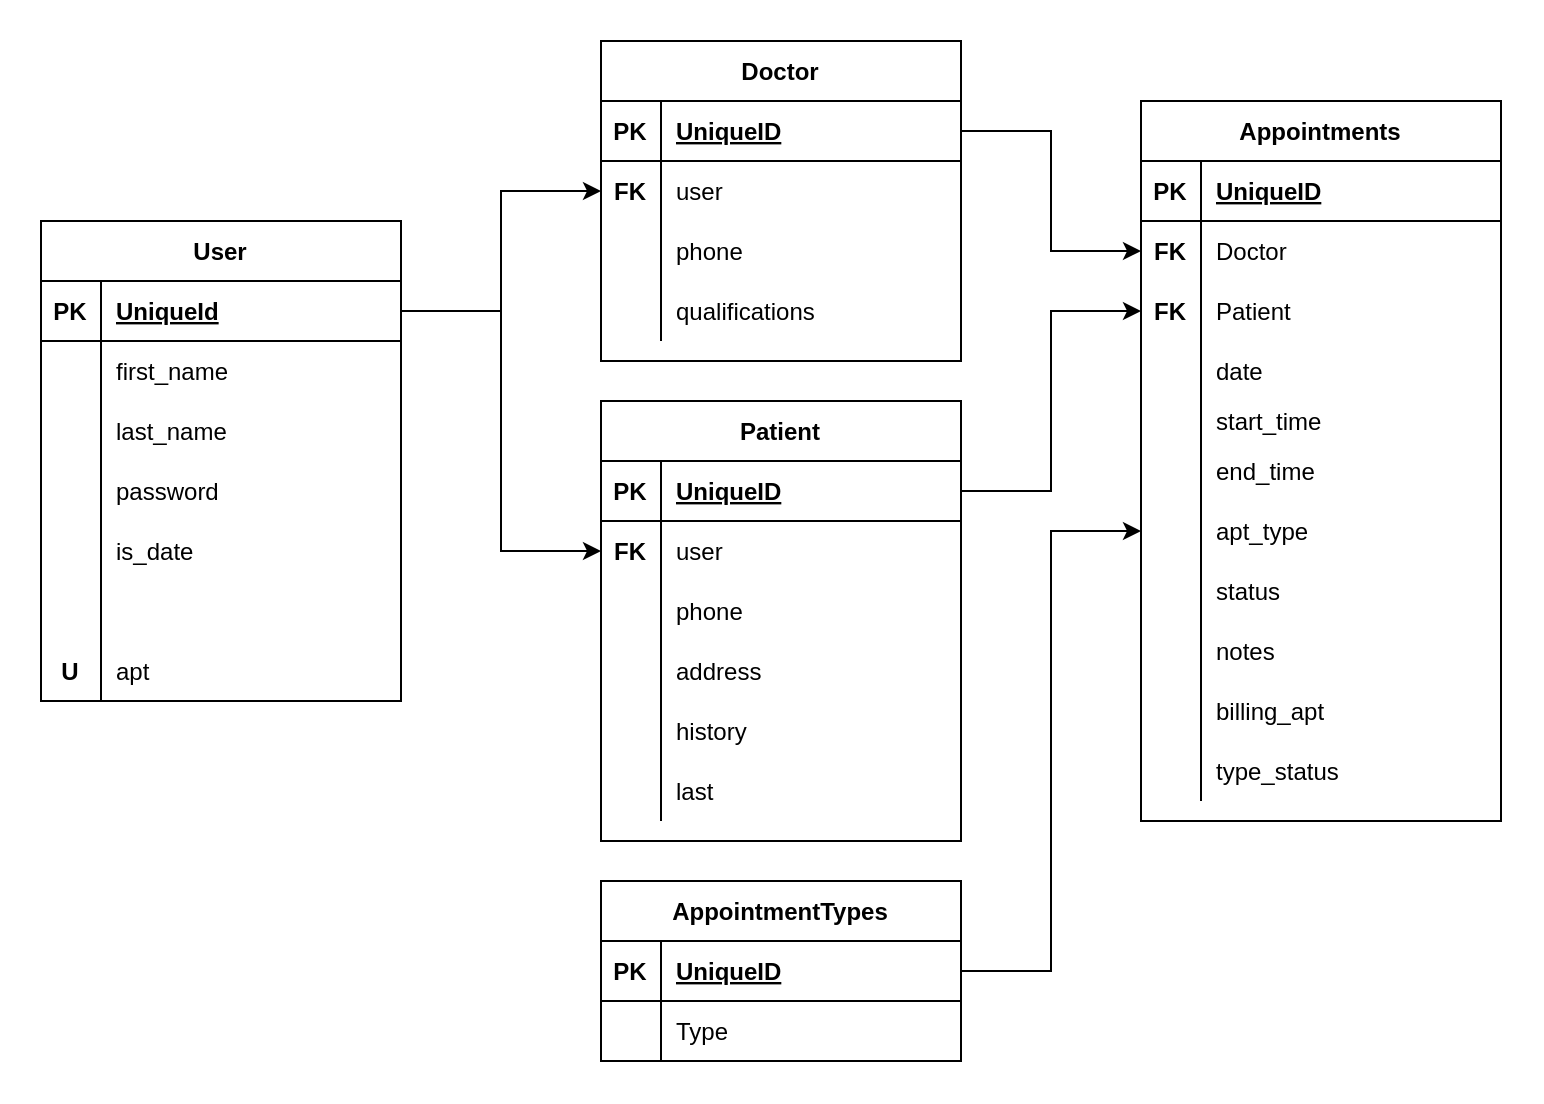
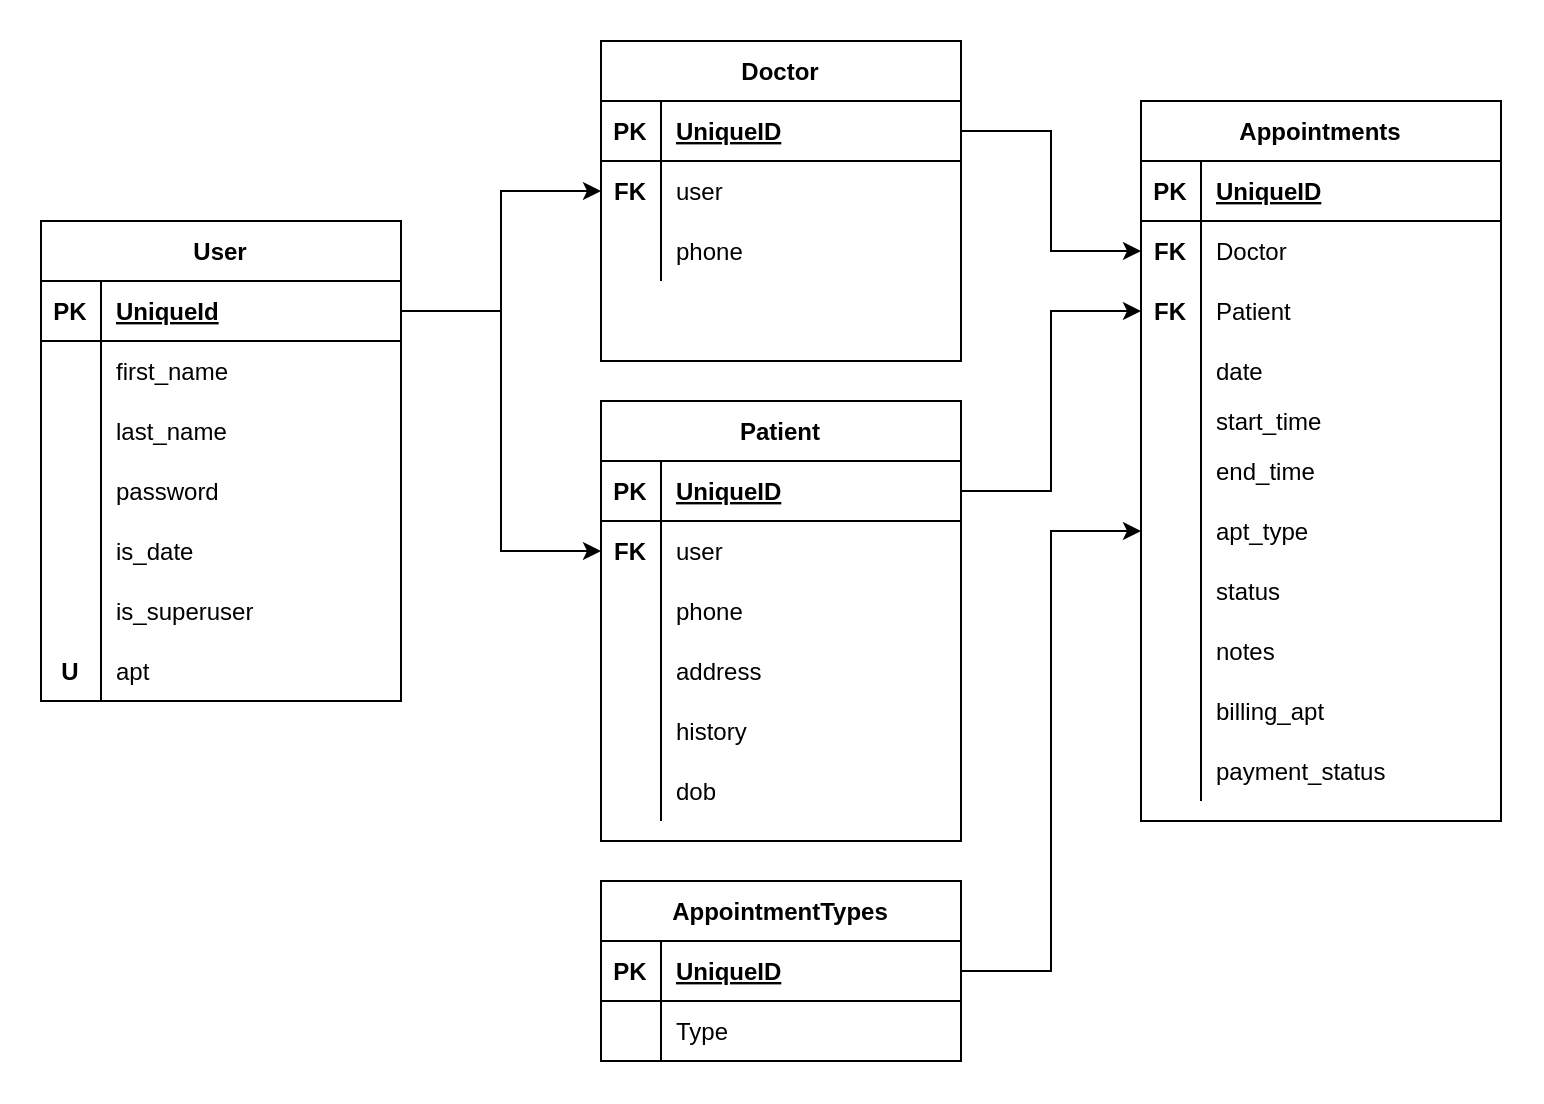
(811, 311) -> none
none -> (251, 611)
(1290, 772) -> (1310, 772)
(700, 792) -> (696, 792)
